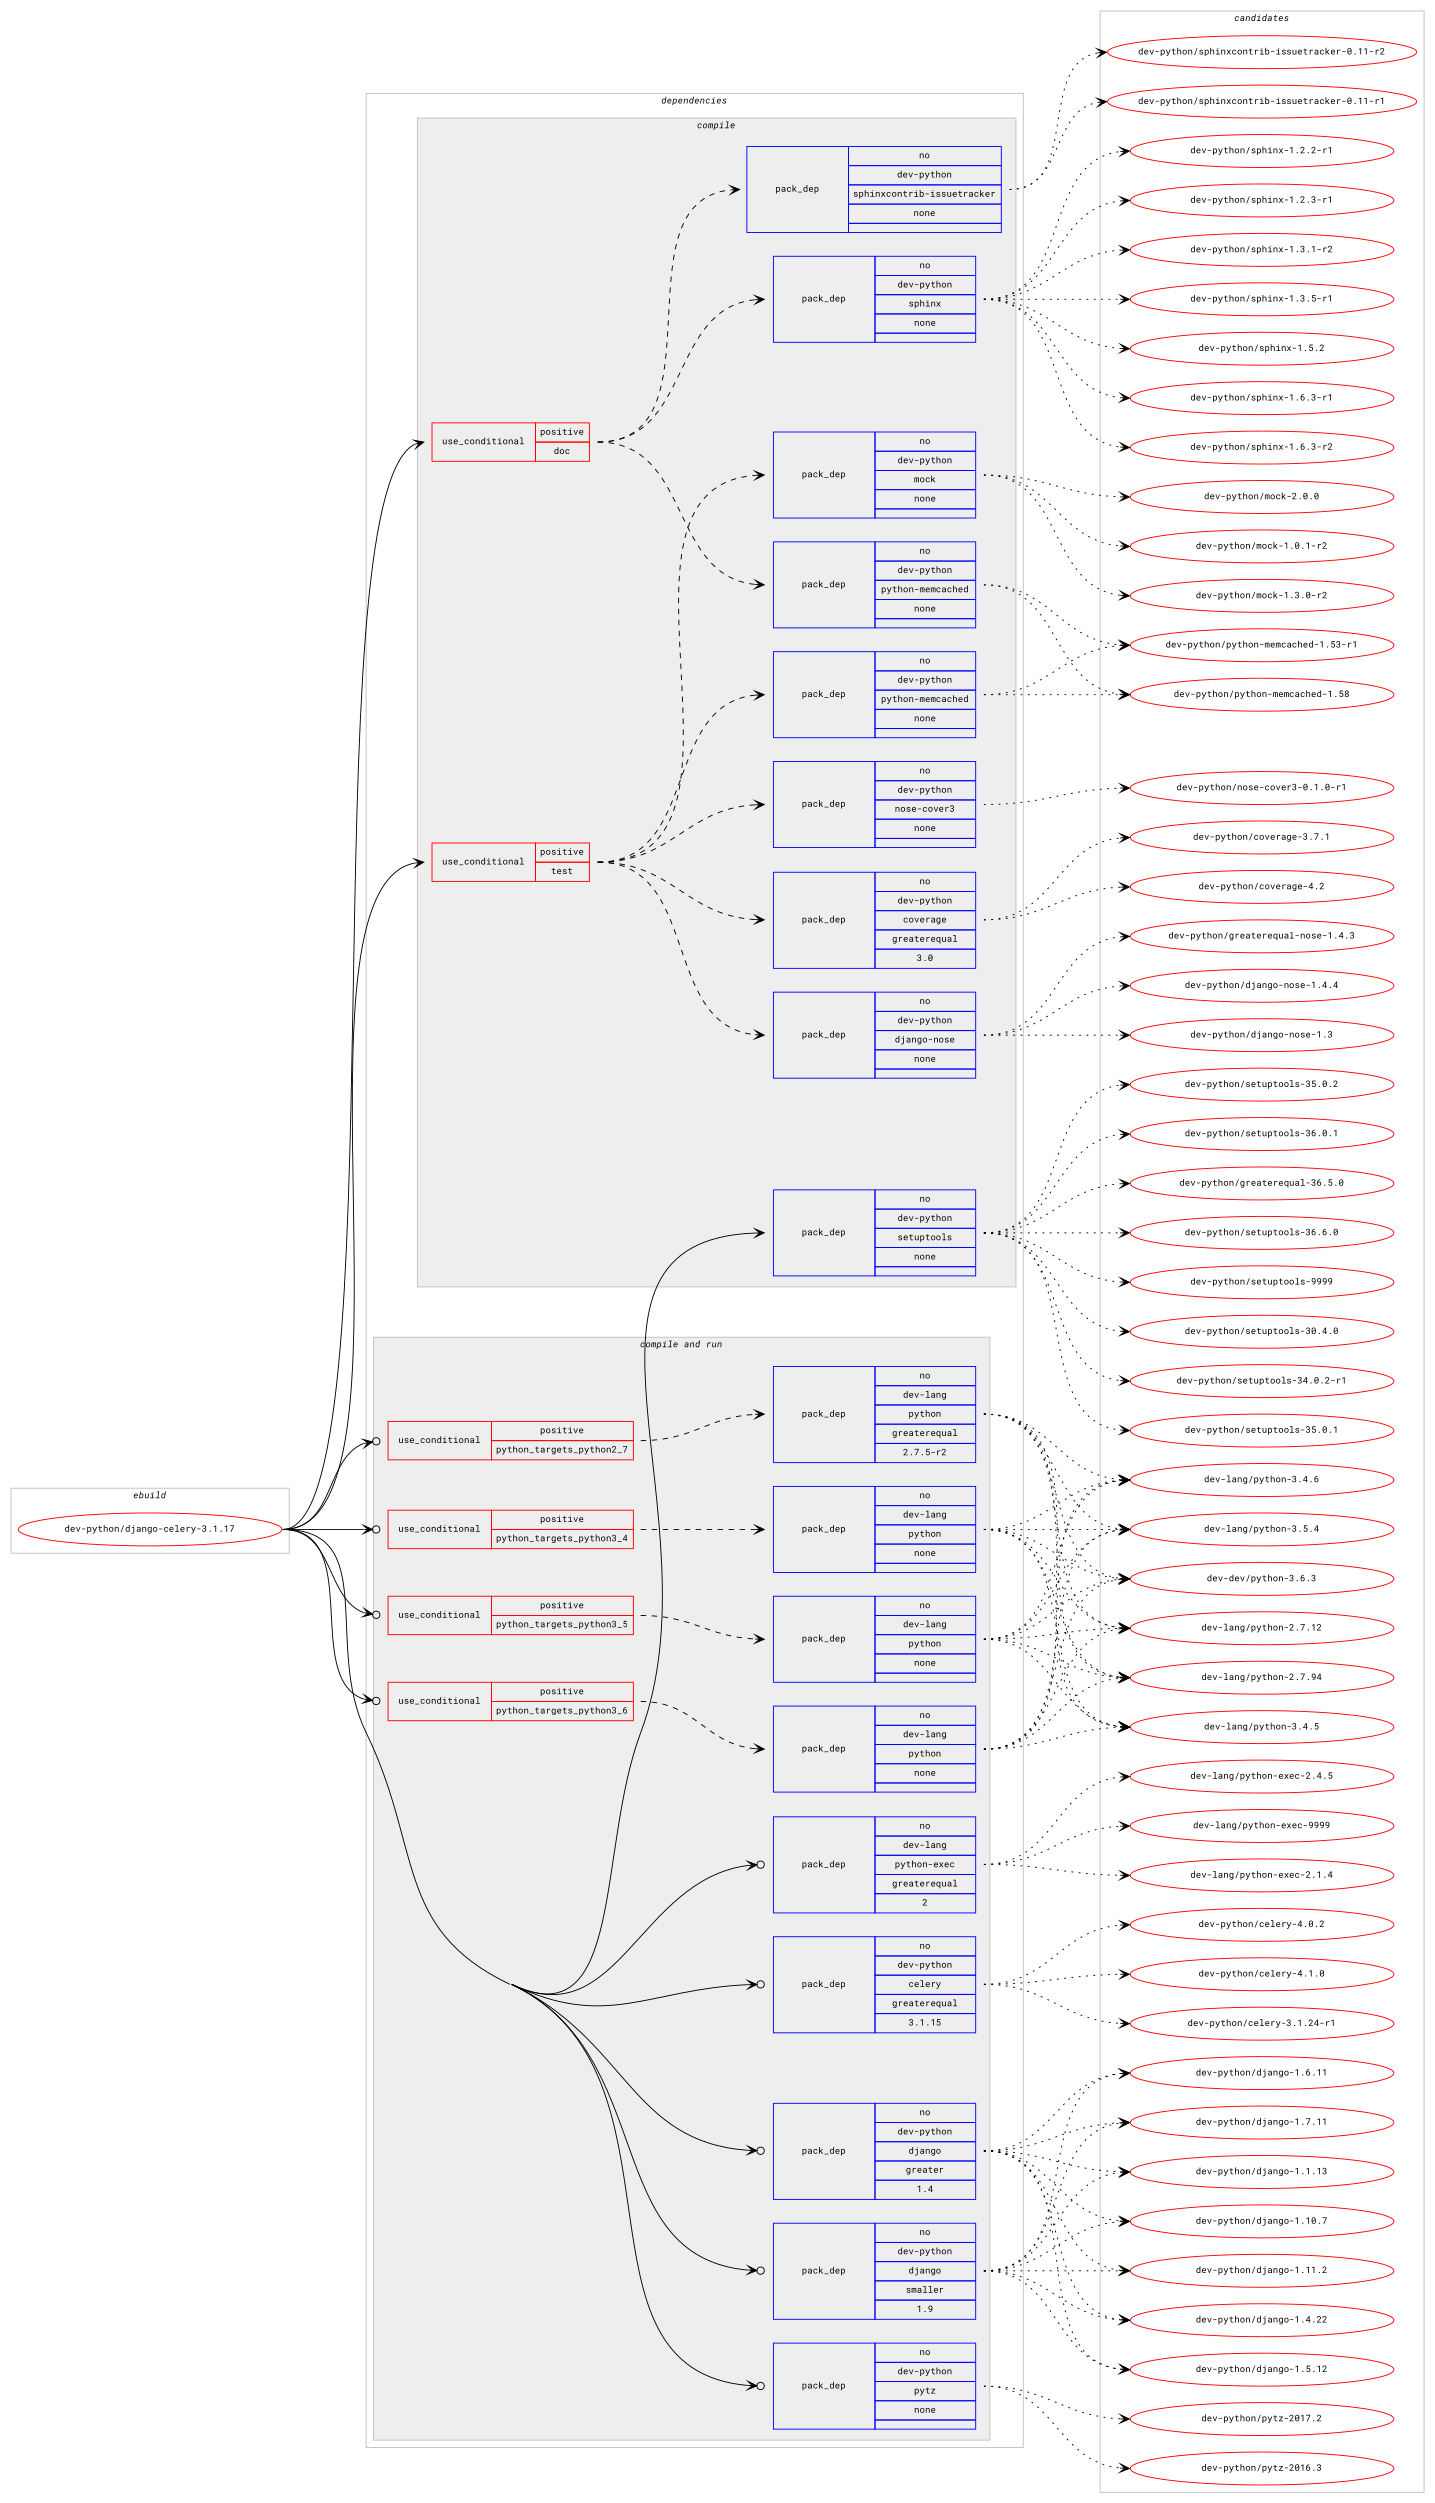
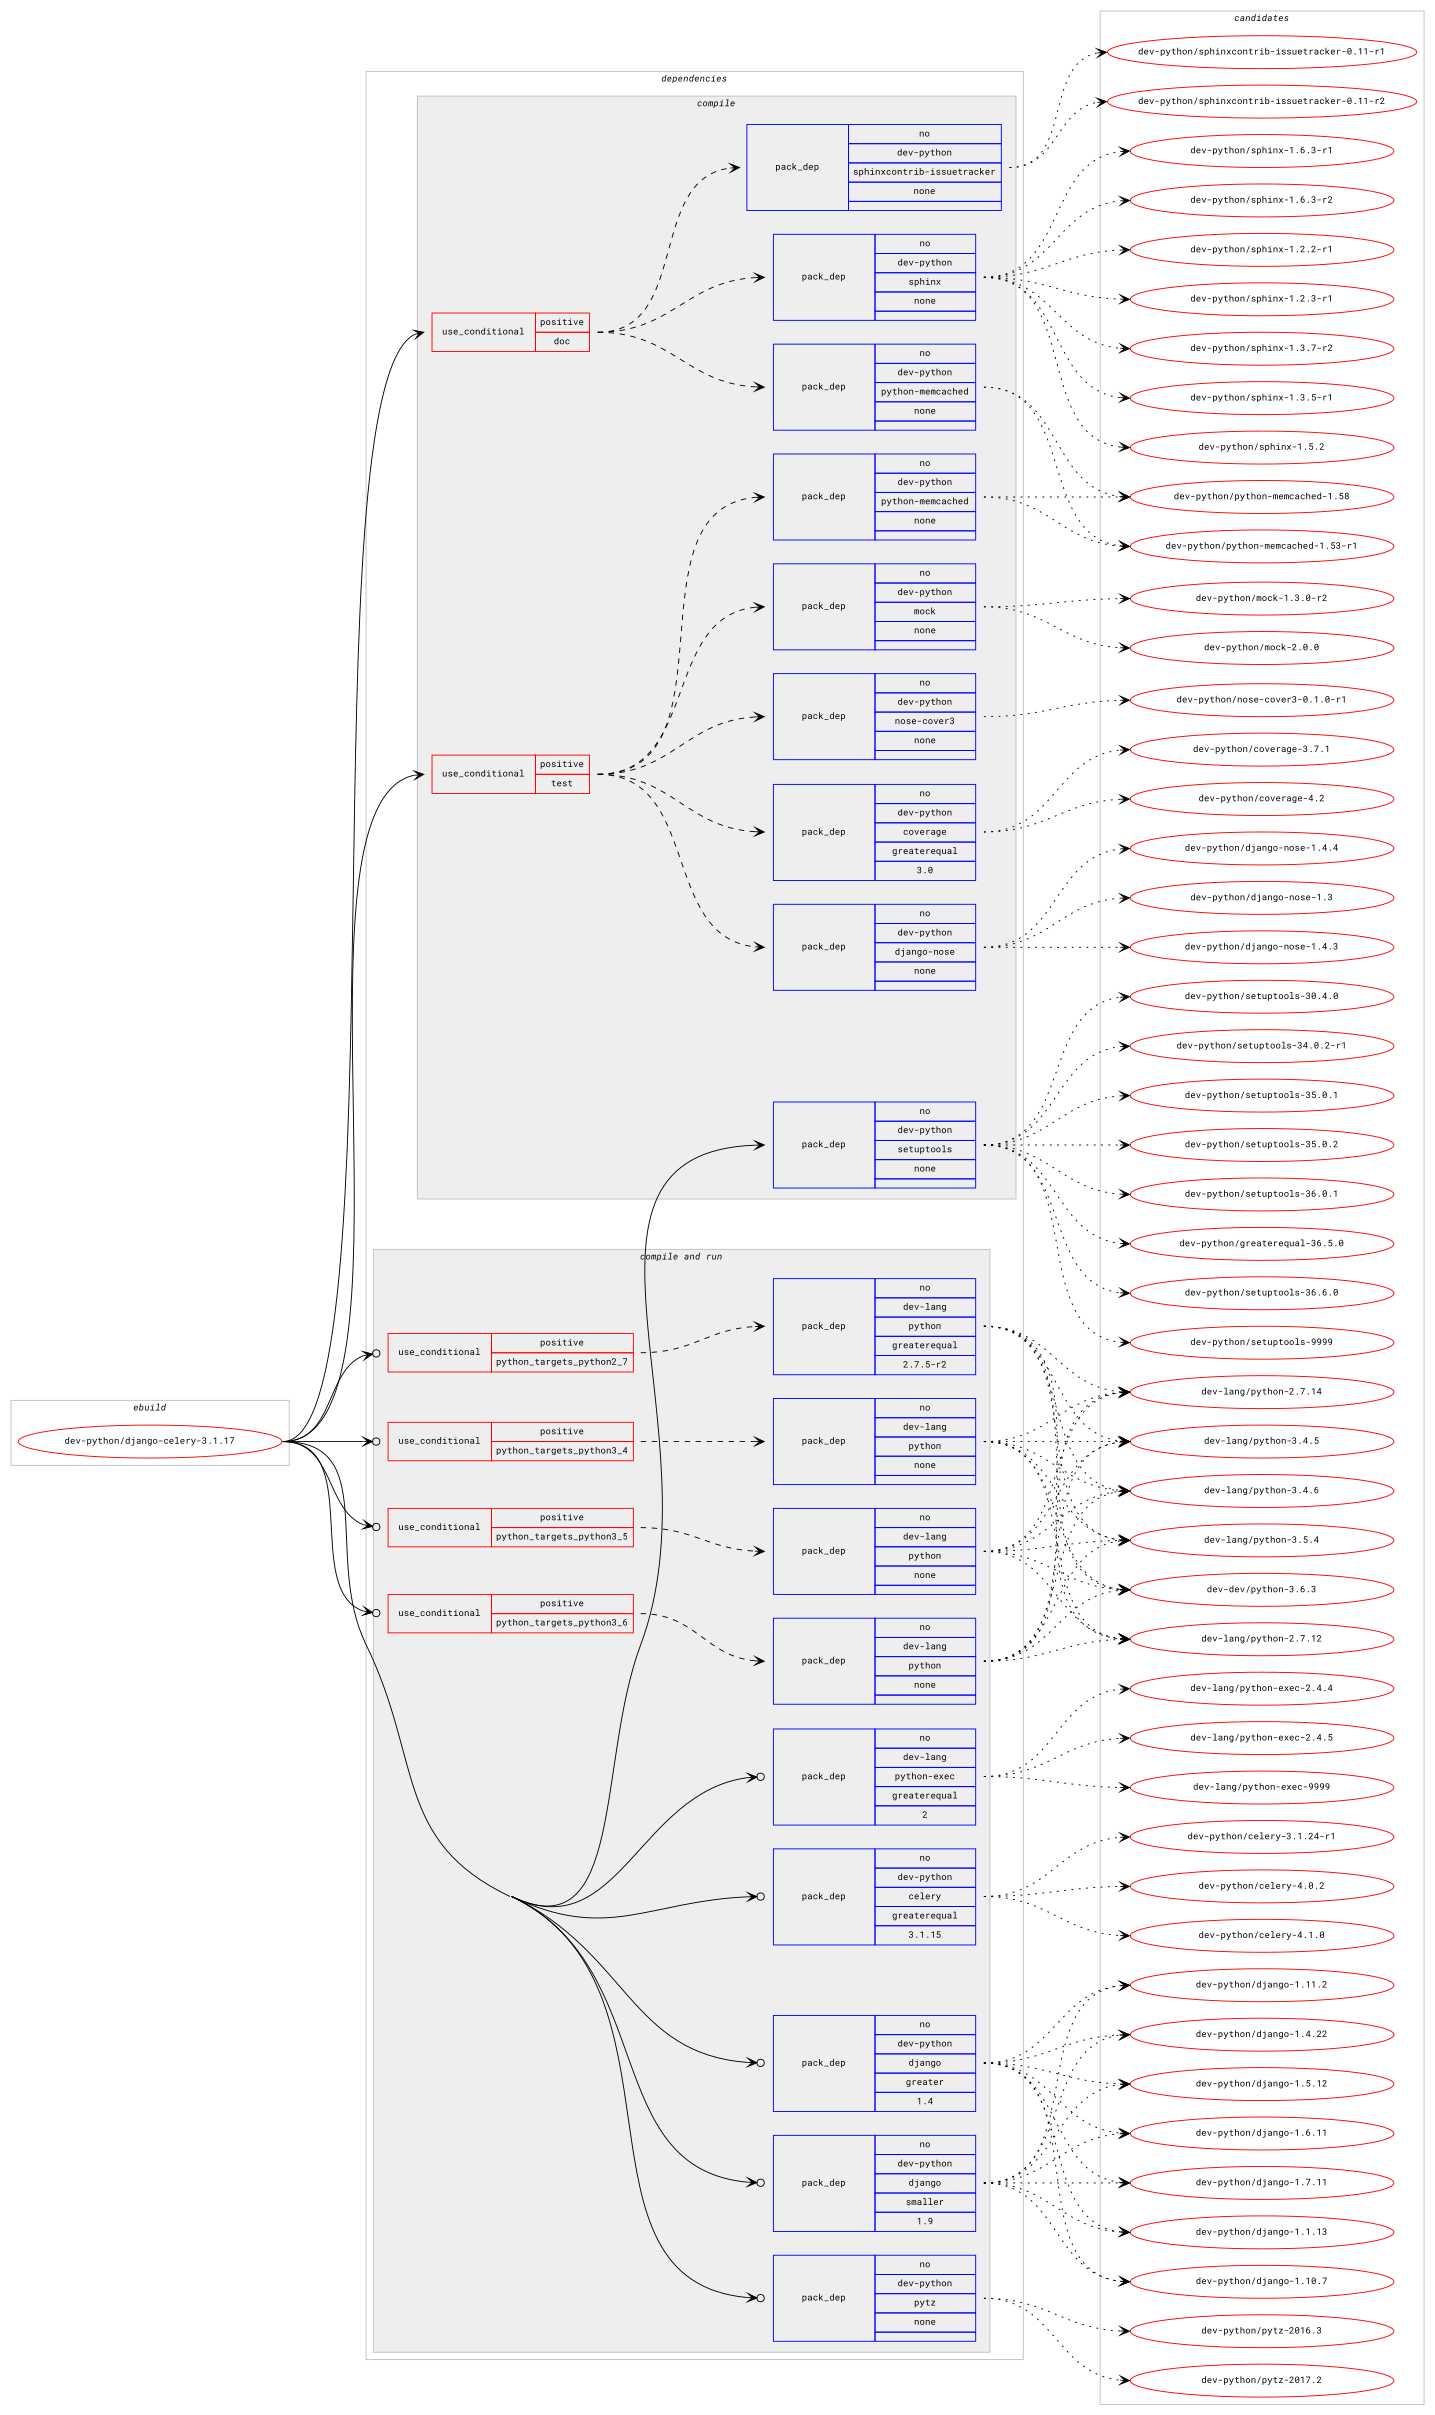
(1262, 250) -> (1262, 349)
(1262, 546) -> none
(1262, 936) -> (1262, 947)
(1262, 1678) -> (1262, 1392)
(1262, 1875) -> (1262, 1689)
